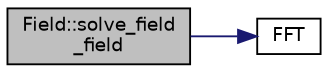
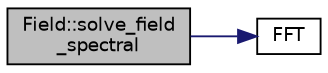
(99, 36) -> (99, 36)
